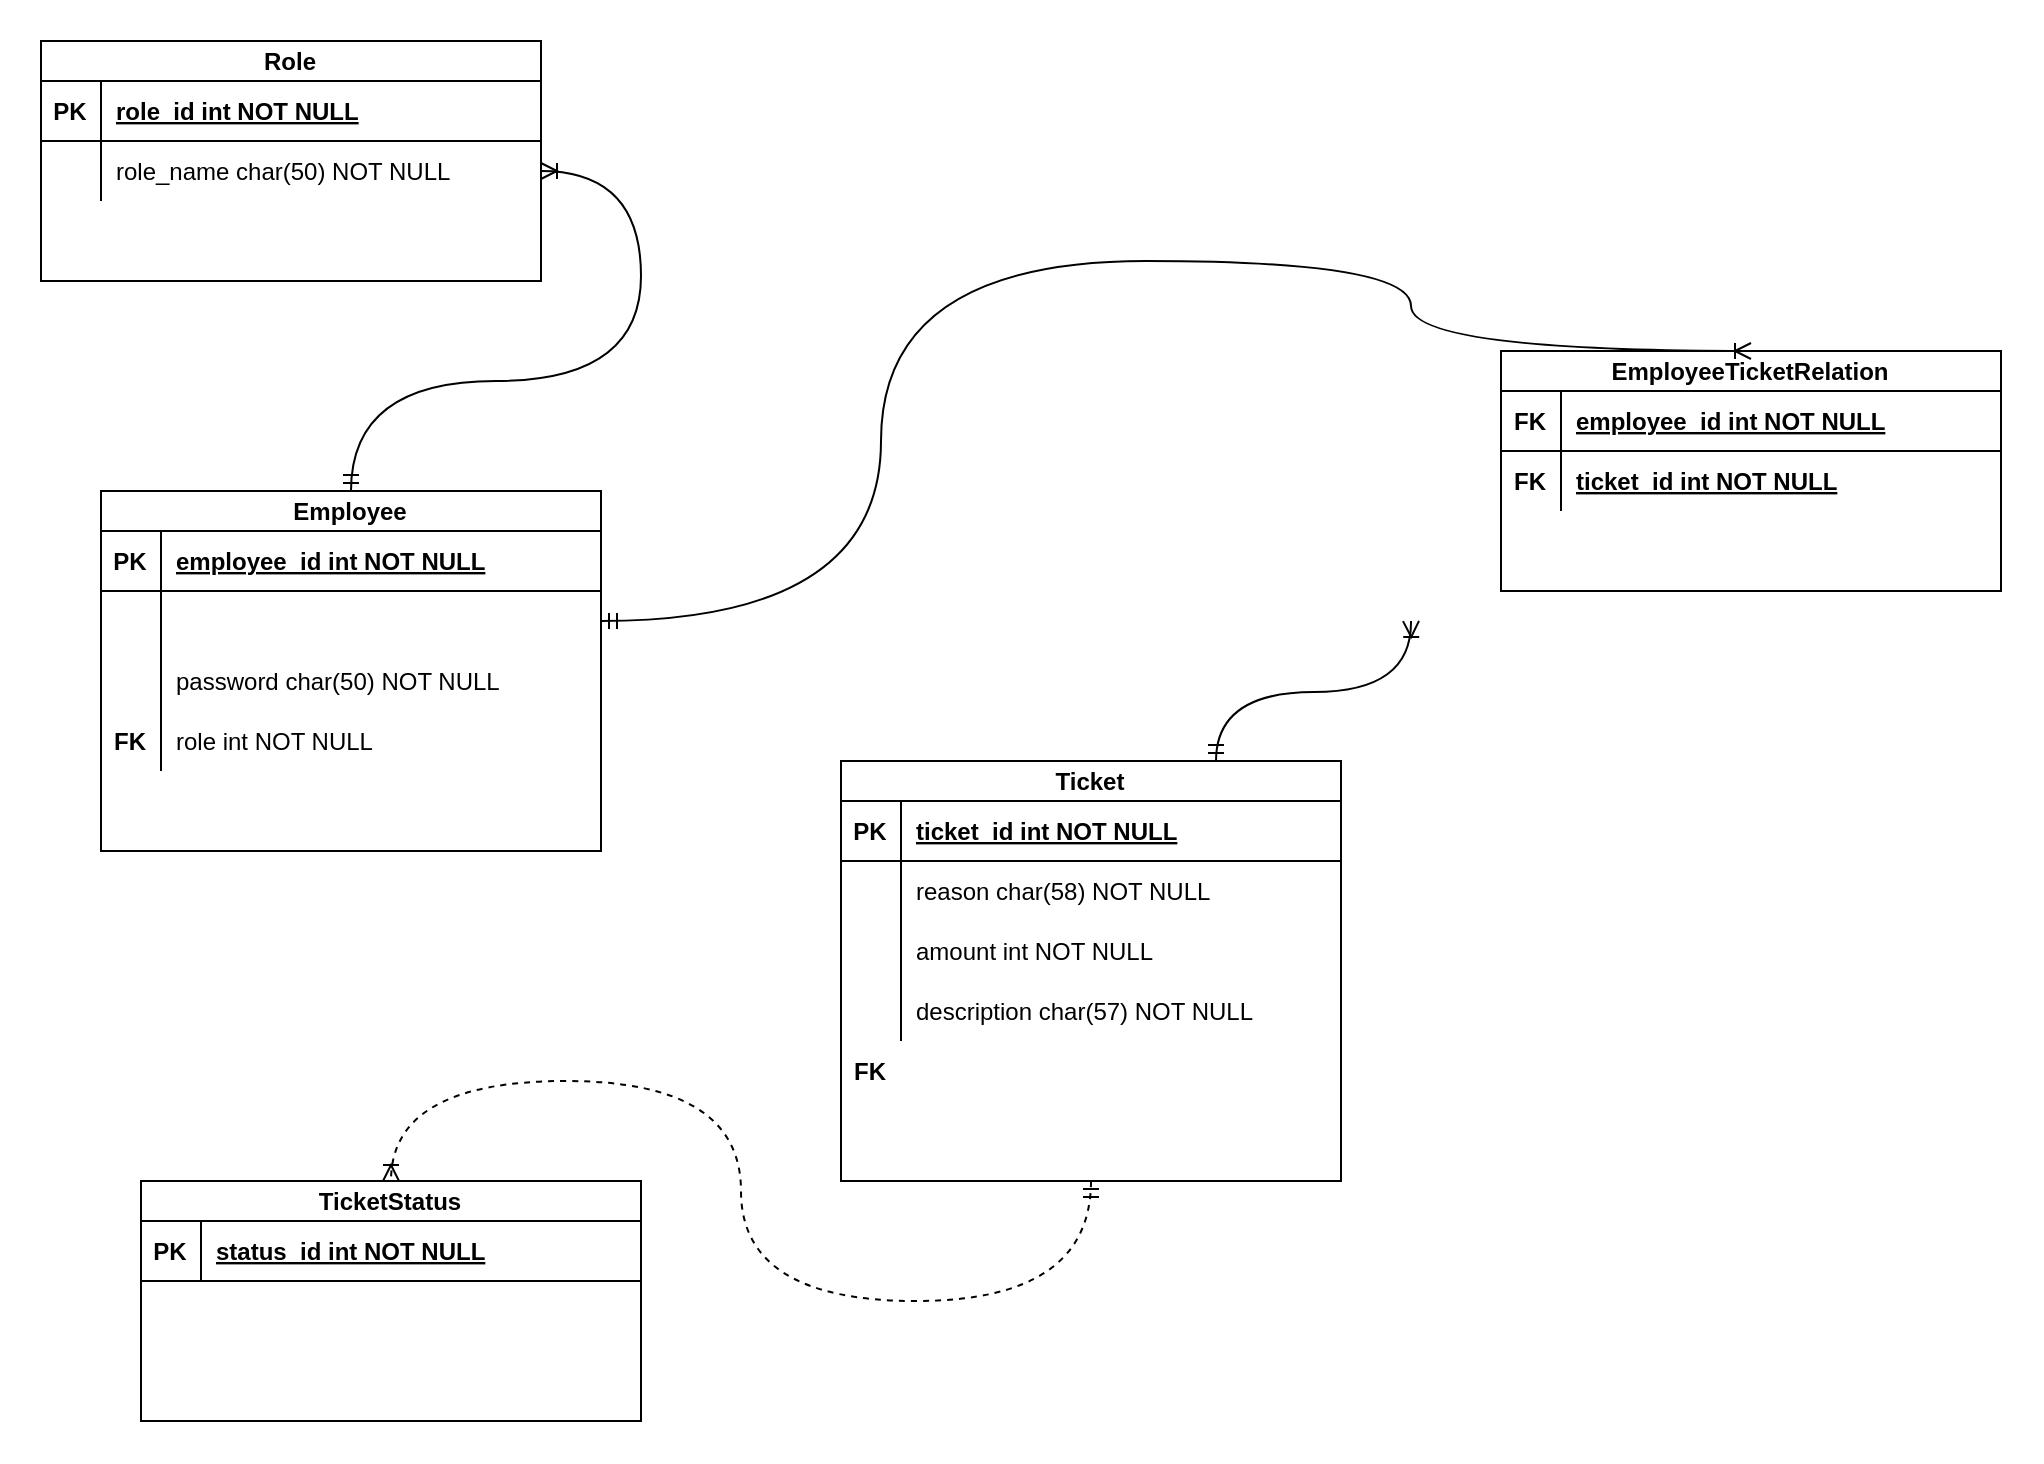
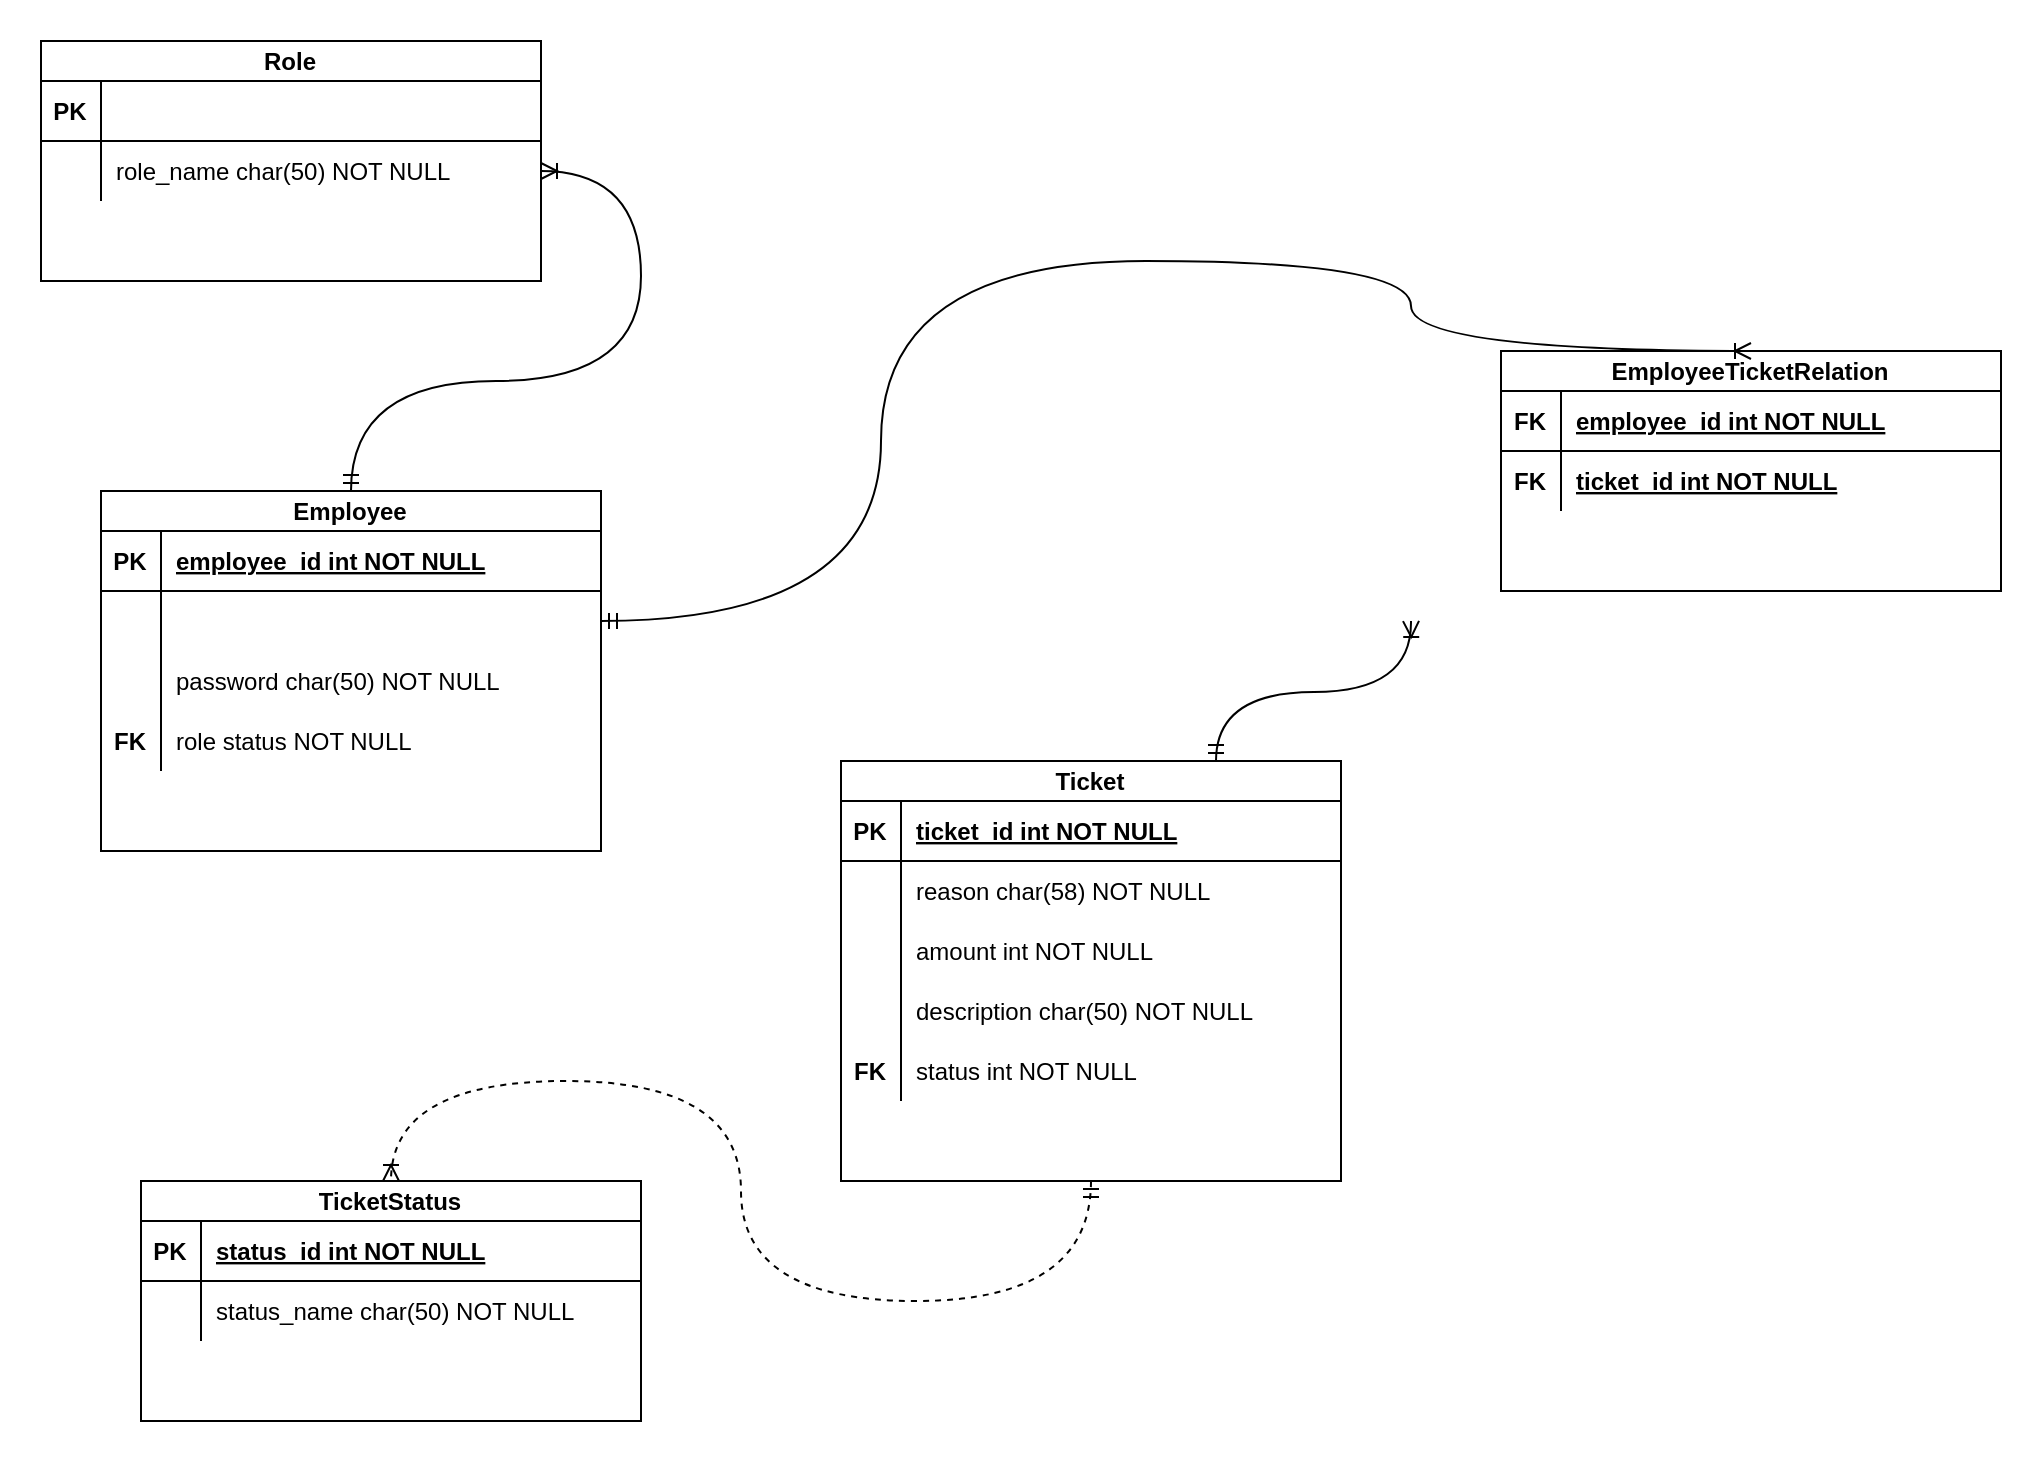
(321, 111) -> none
(275, 742) -> (298, 742)
(1095, 1012) -> (1095, 1012)
none -> (1121, 1071)
none -> (421, 1311)
